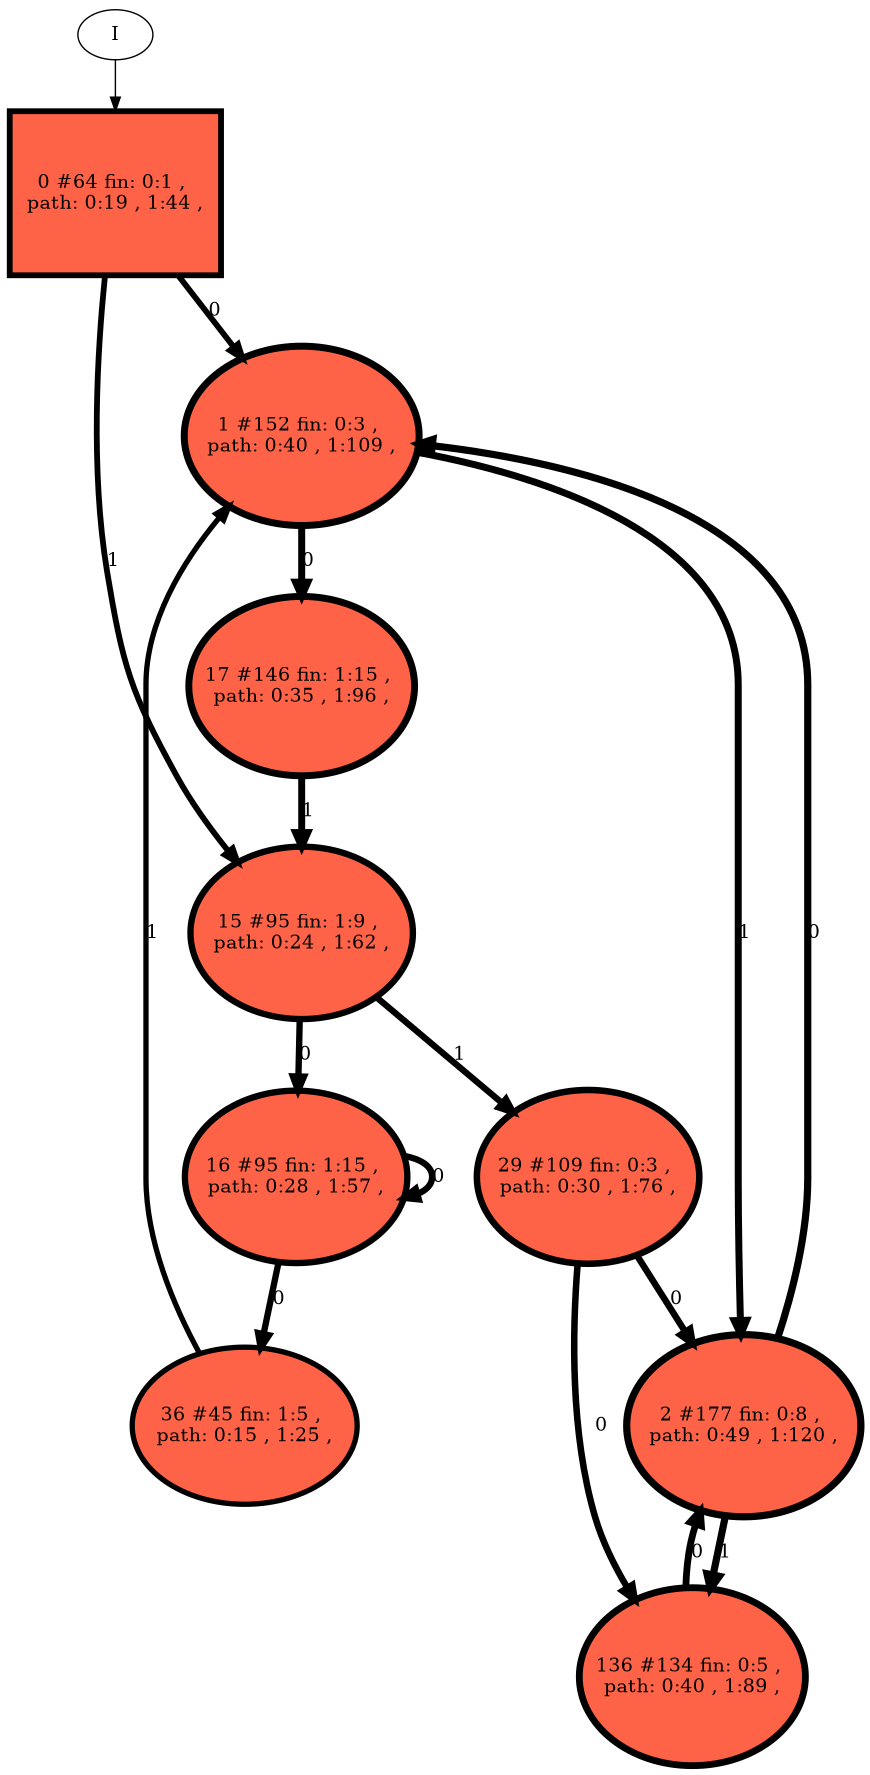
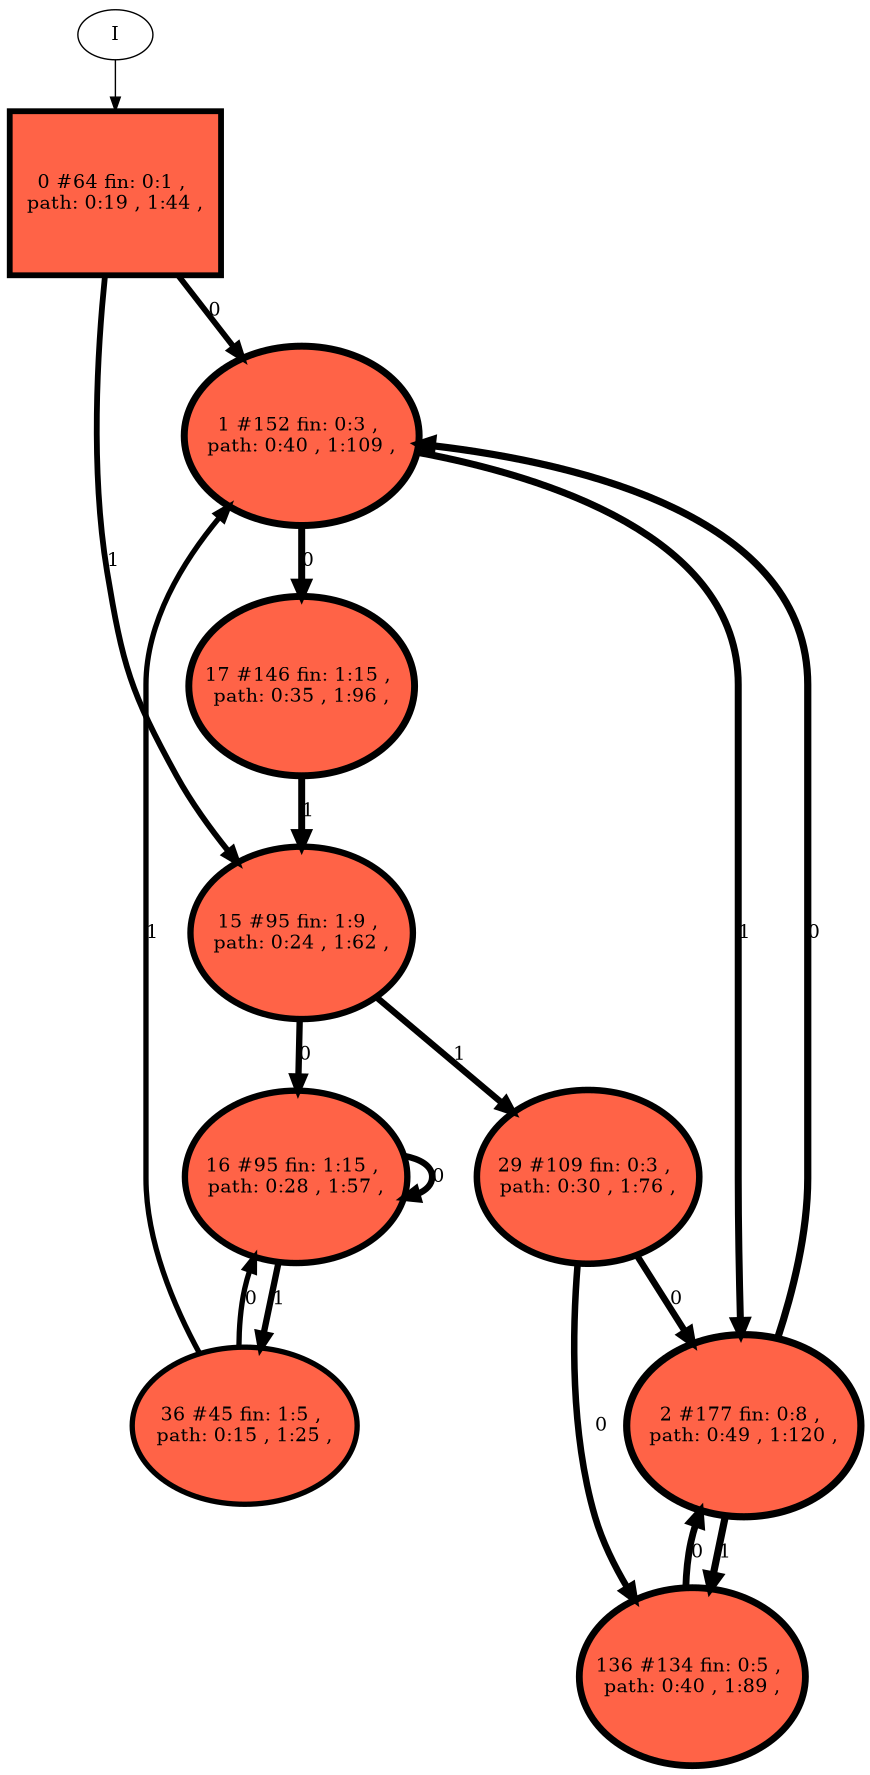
(282, 1299) -> (282, 1299)
none -> (241, 1308)
